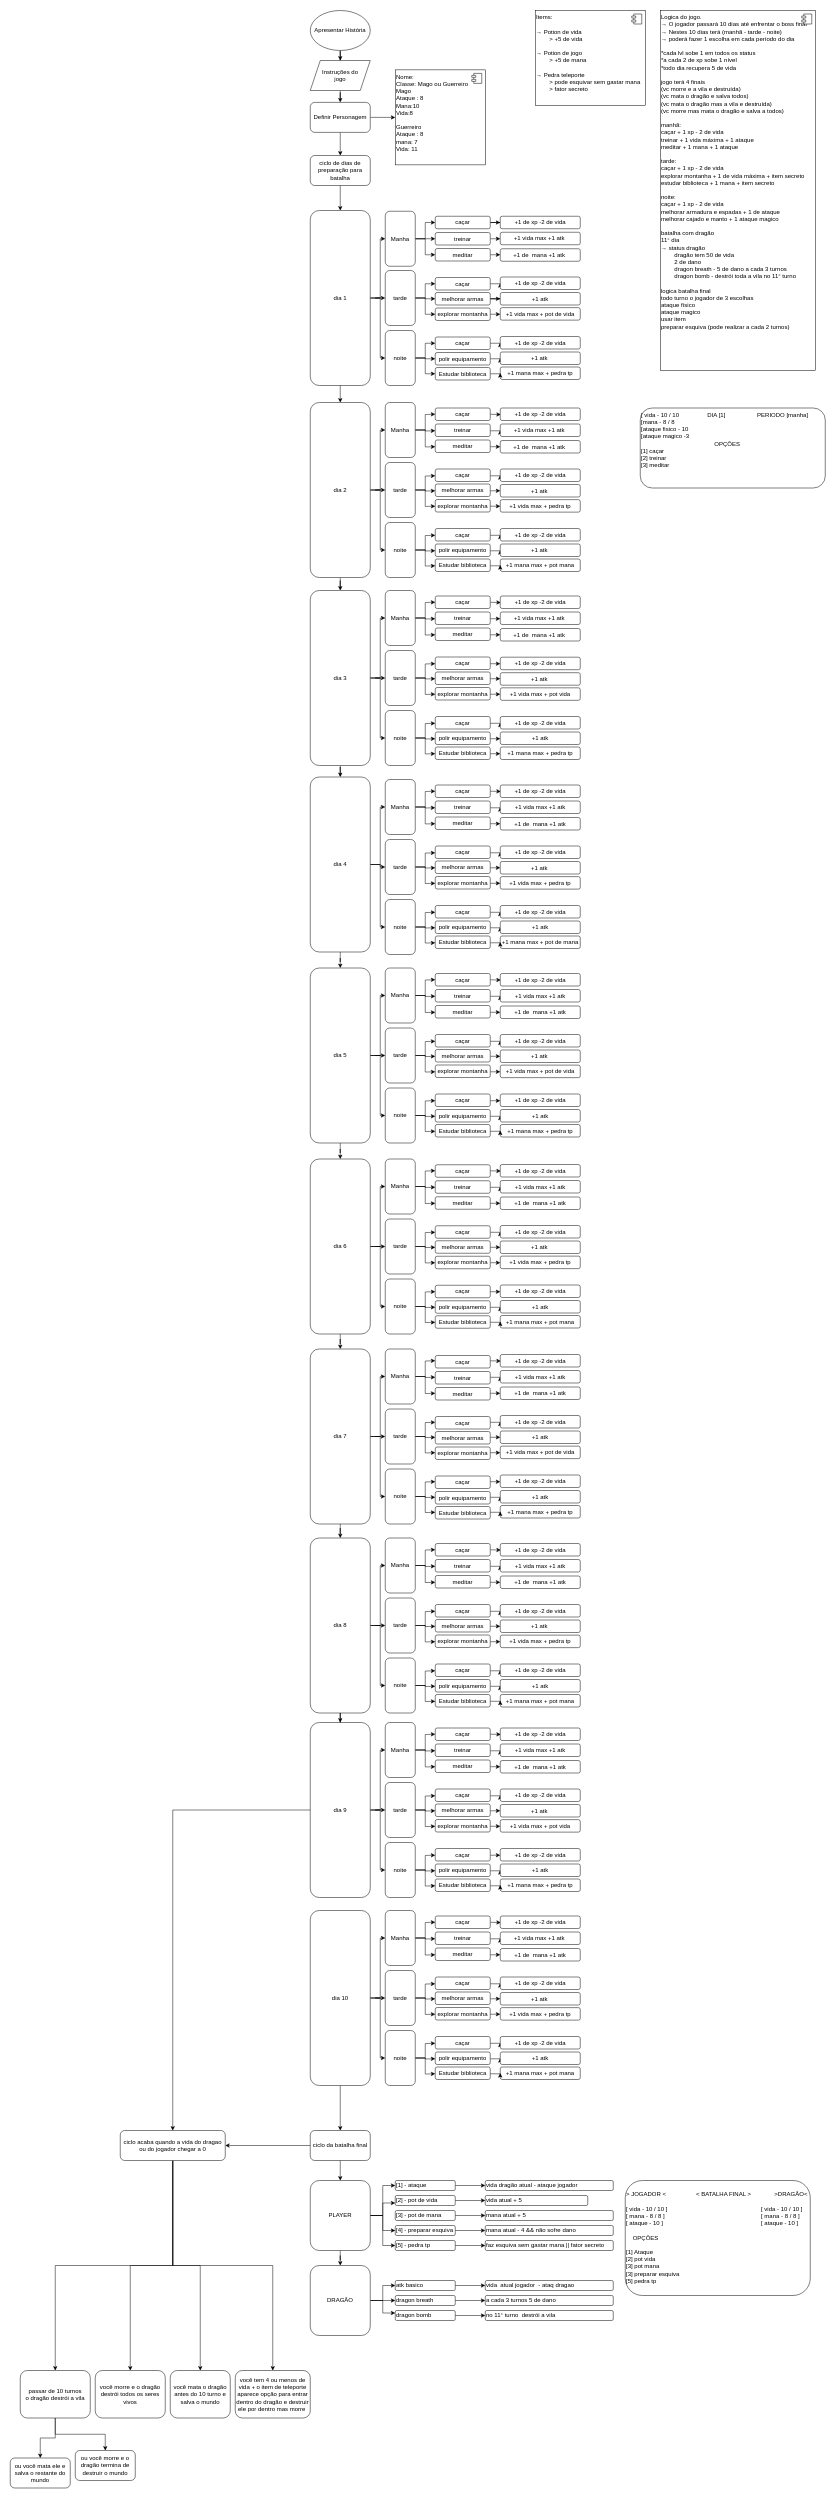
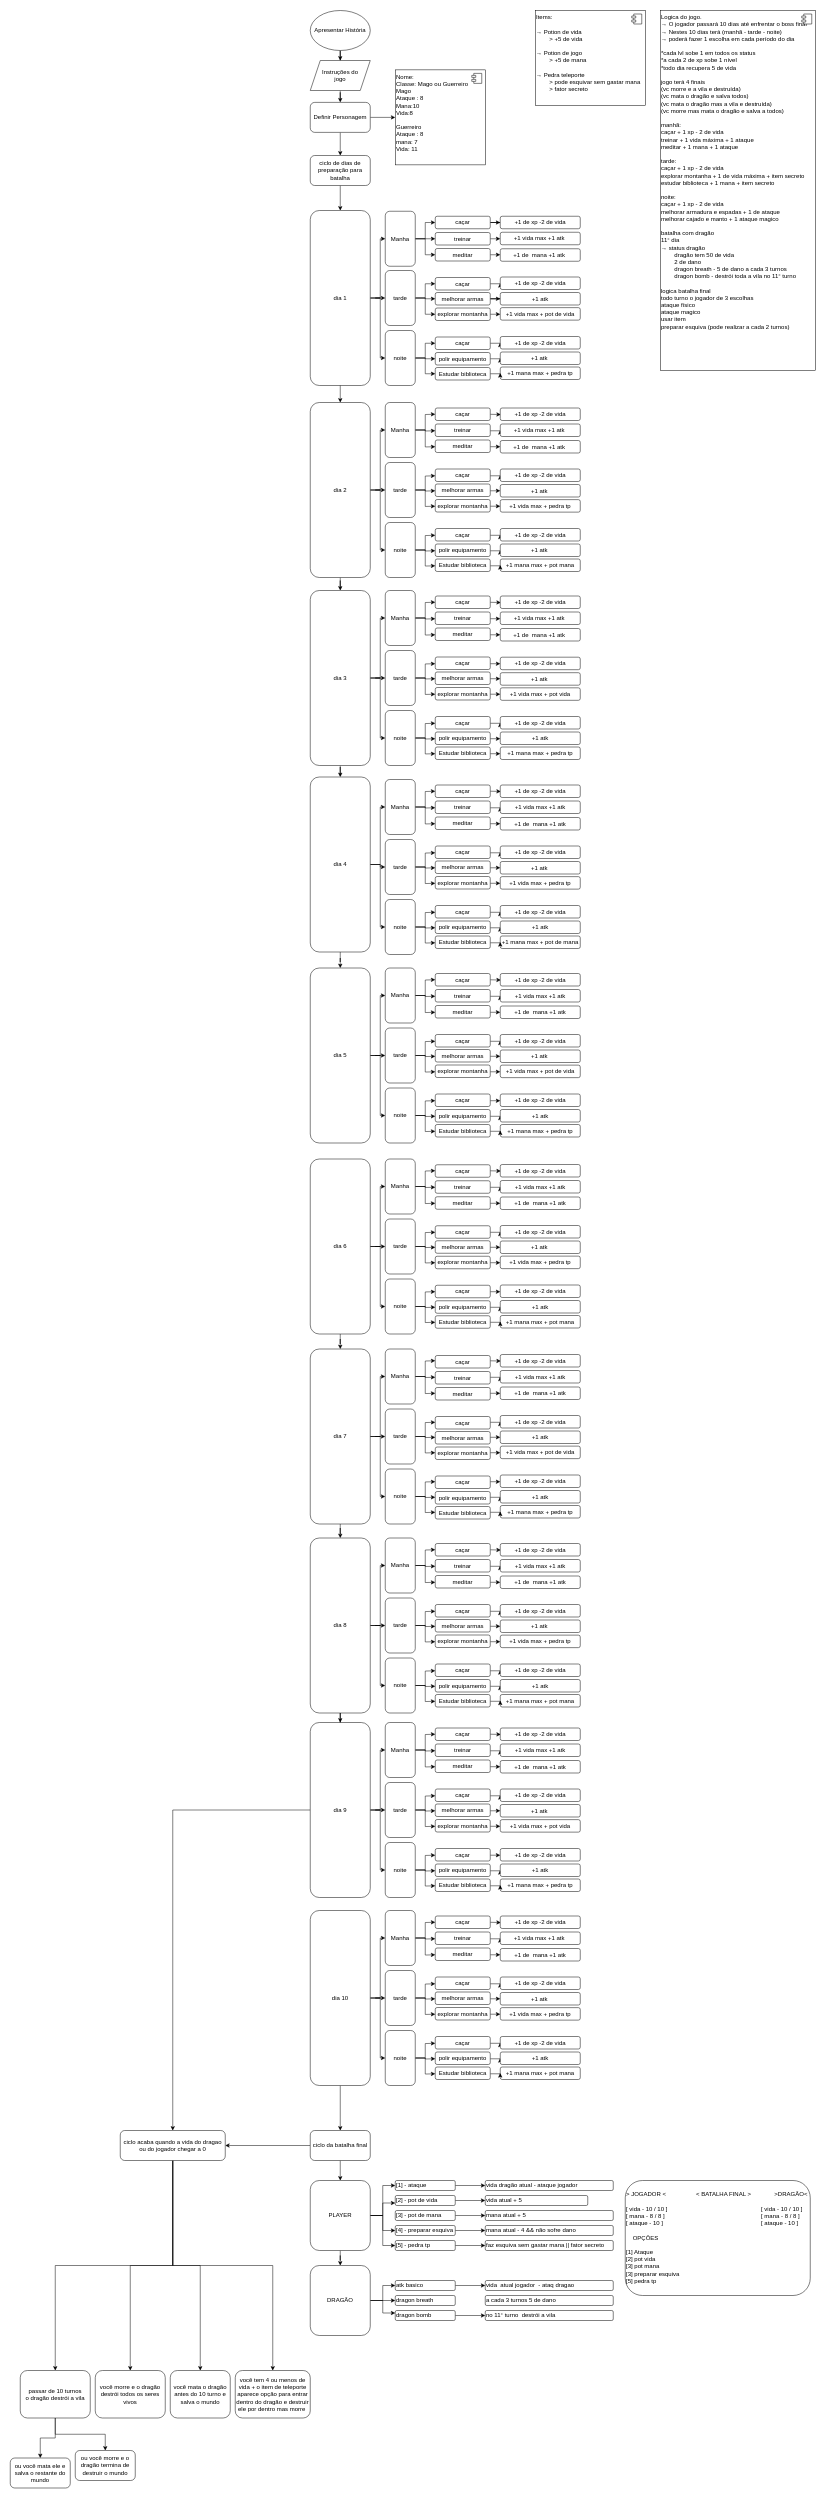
(733, 448) -> none
(340, 1151) -> none
(480, 2300) -> none
